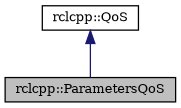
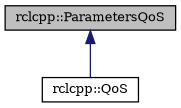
(90, 61) -> (90, 61)
